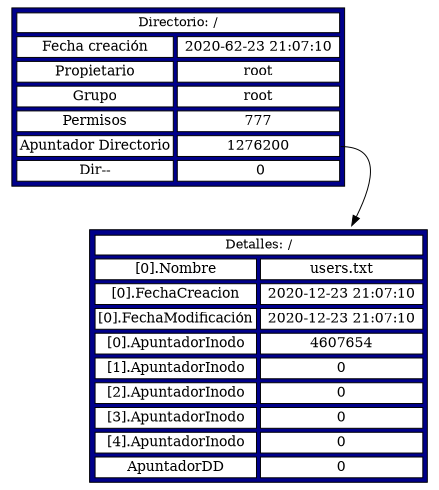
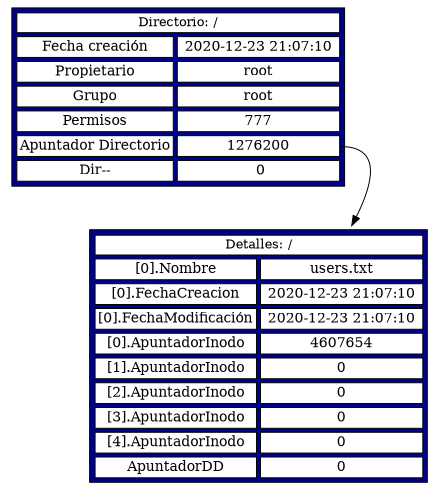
(258, 47) -> (258, 47)
